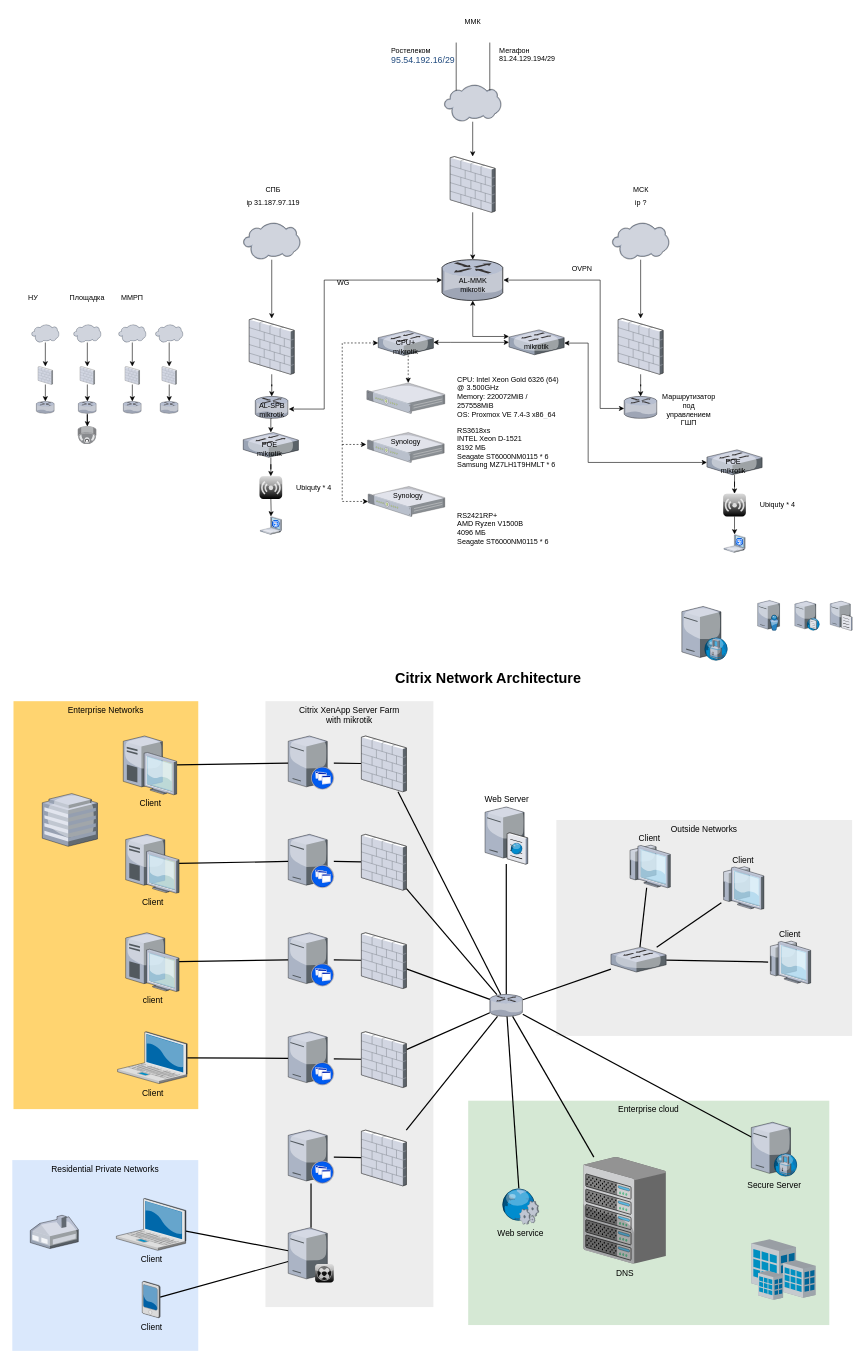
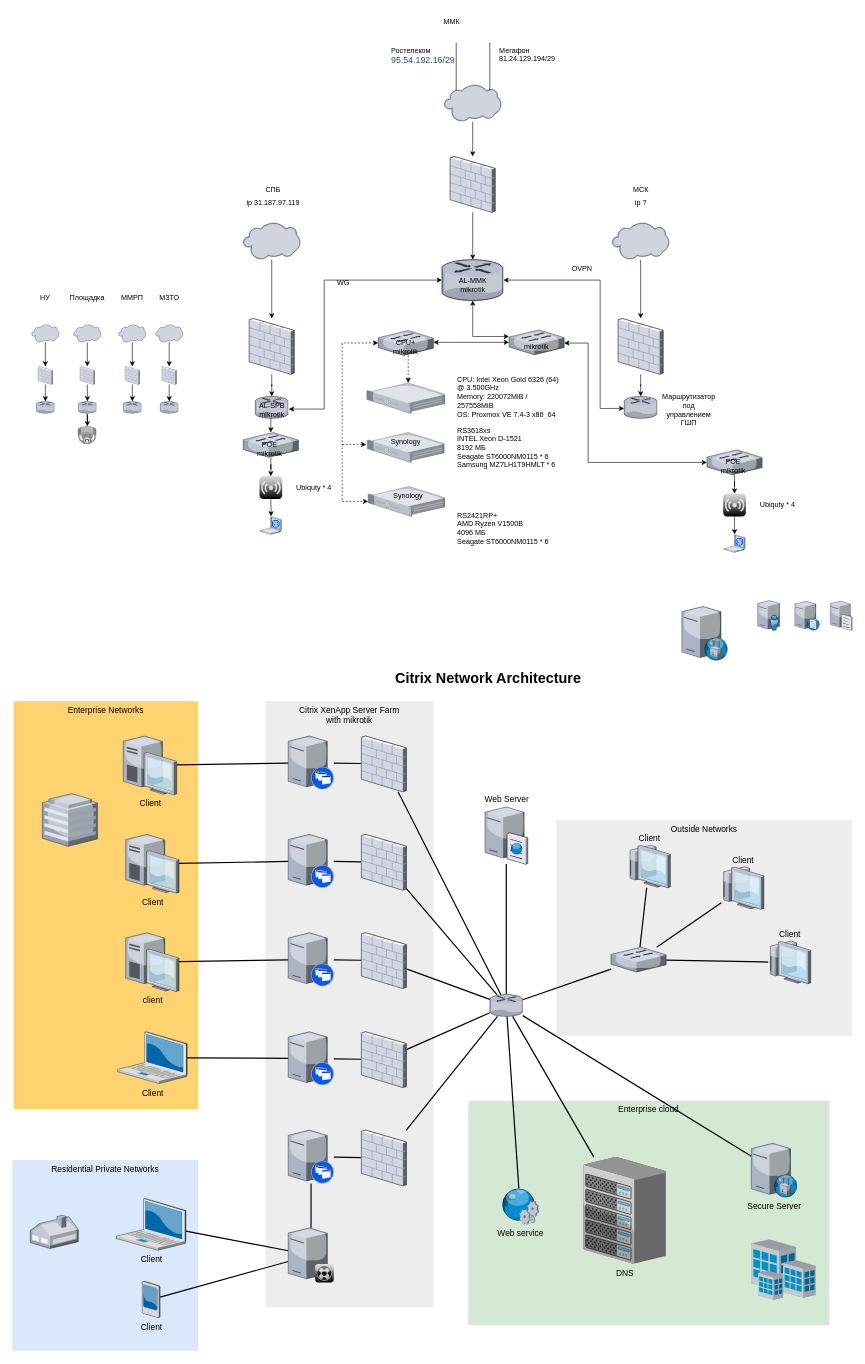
(473, 21) -> (452, 21)
(33, 297) -> (45, 297)
none -> (169, 297)
(774, 1149) -> (774, 1170)
